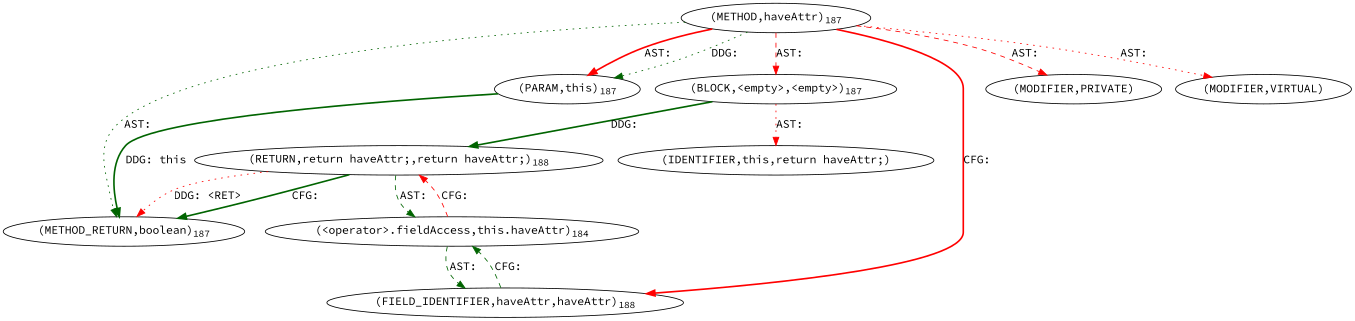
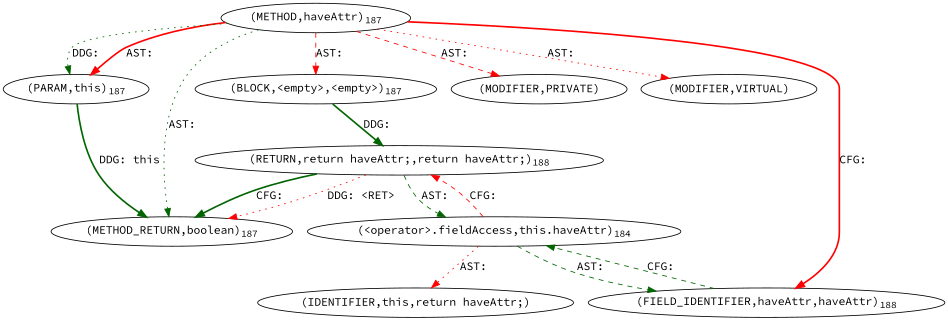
(776, 121) -> (458, 264)
